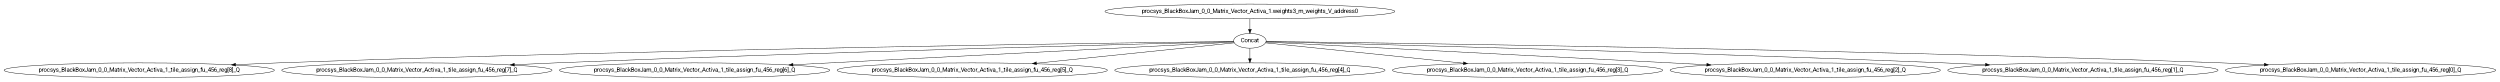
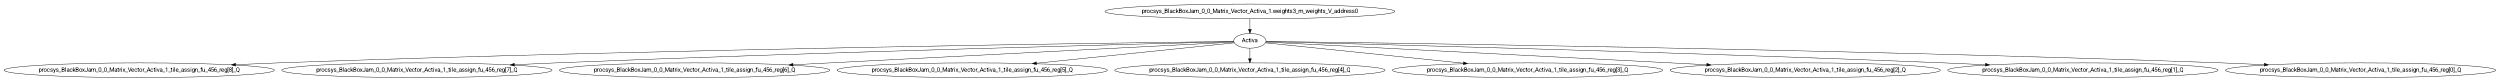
(1250, 41) -> (1250, 41)
